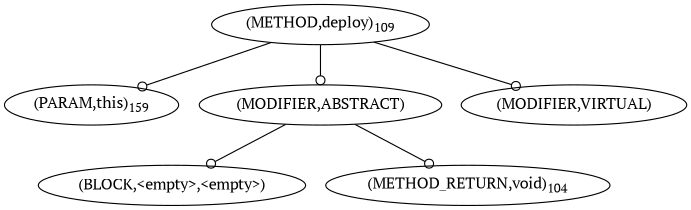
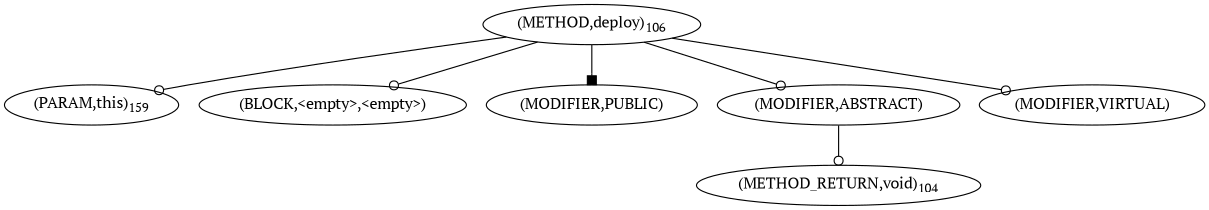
(385, 23) -> (656, 23)
none -> (592, 105)
(250, 143) -> (468, 63)
